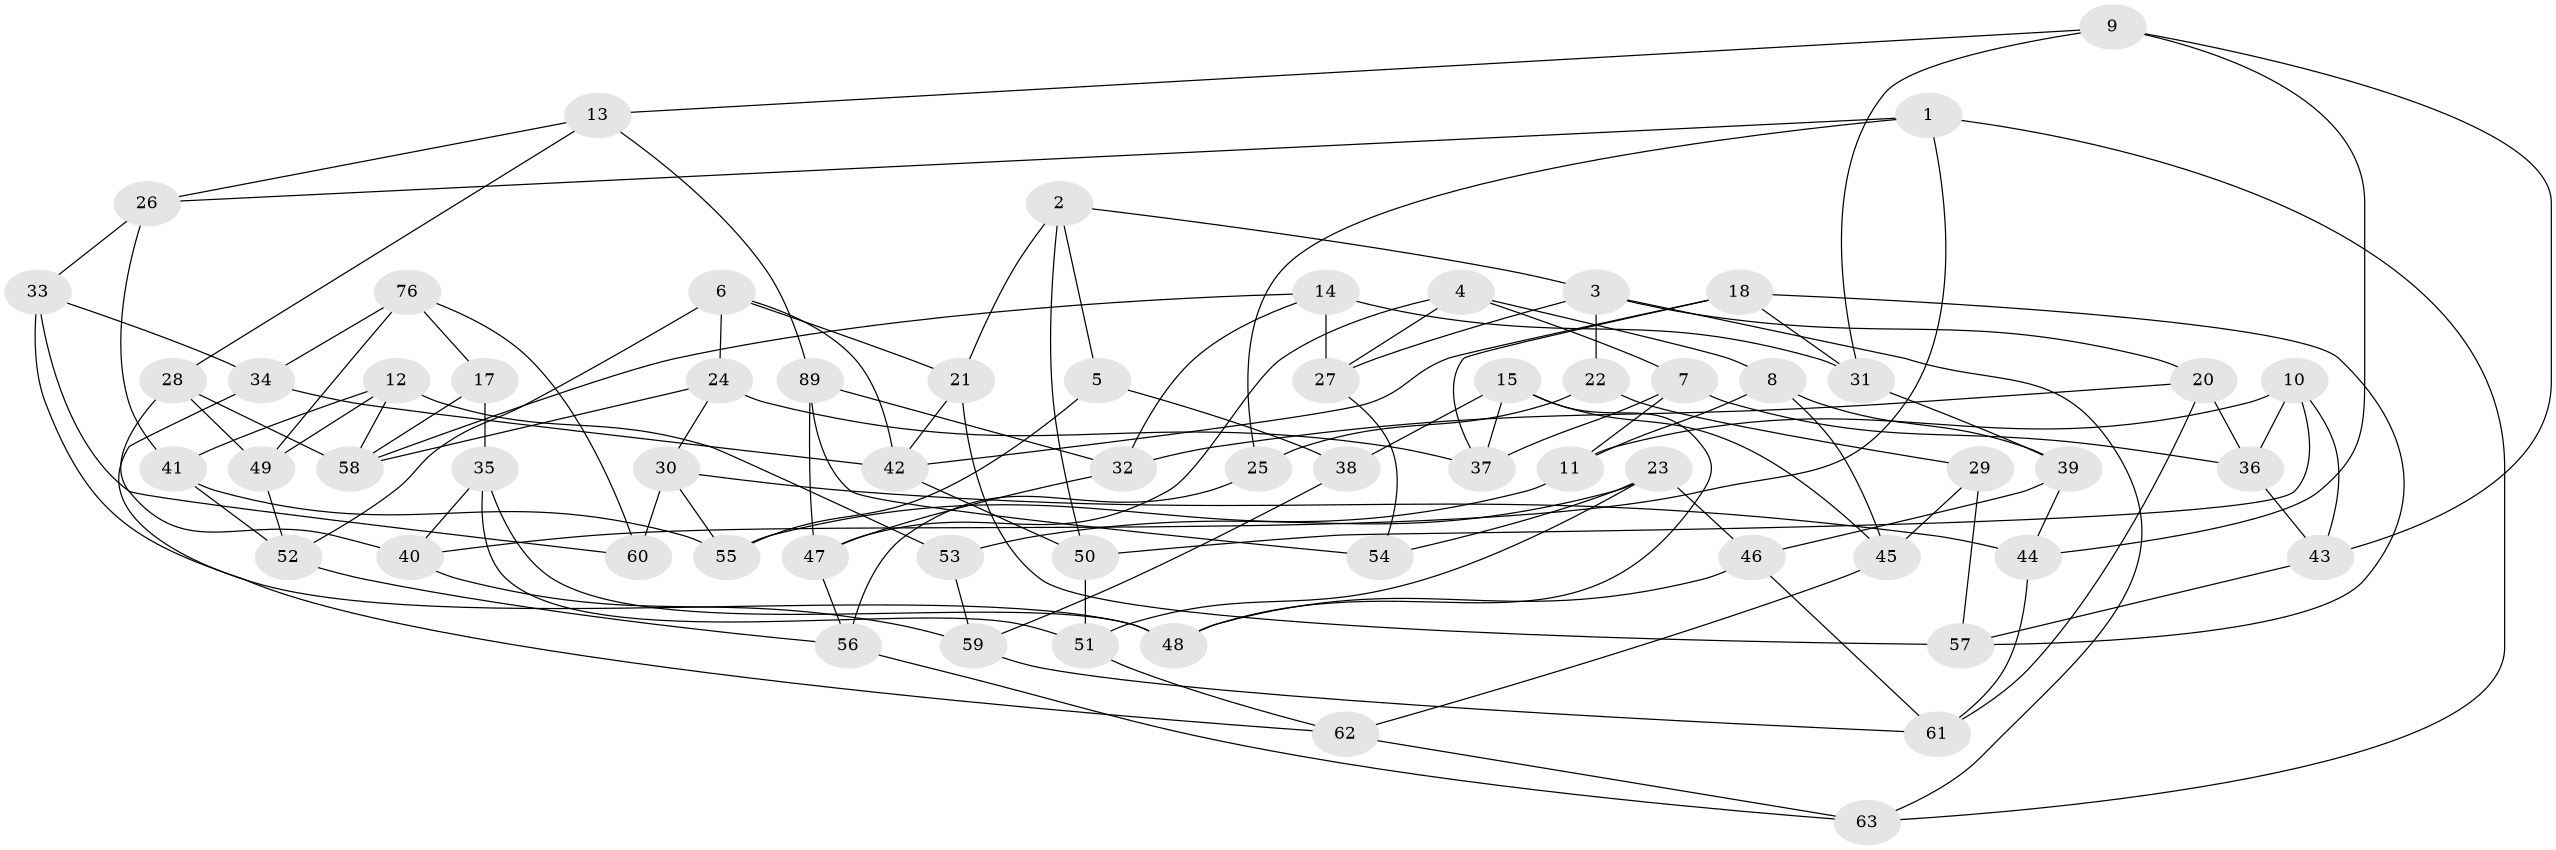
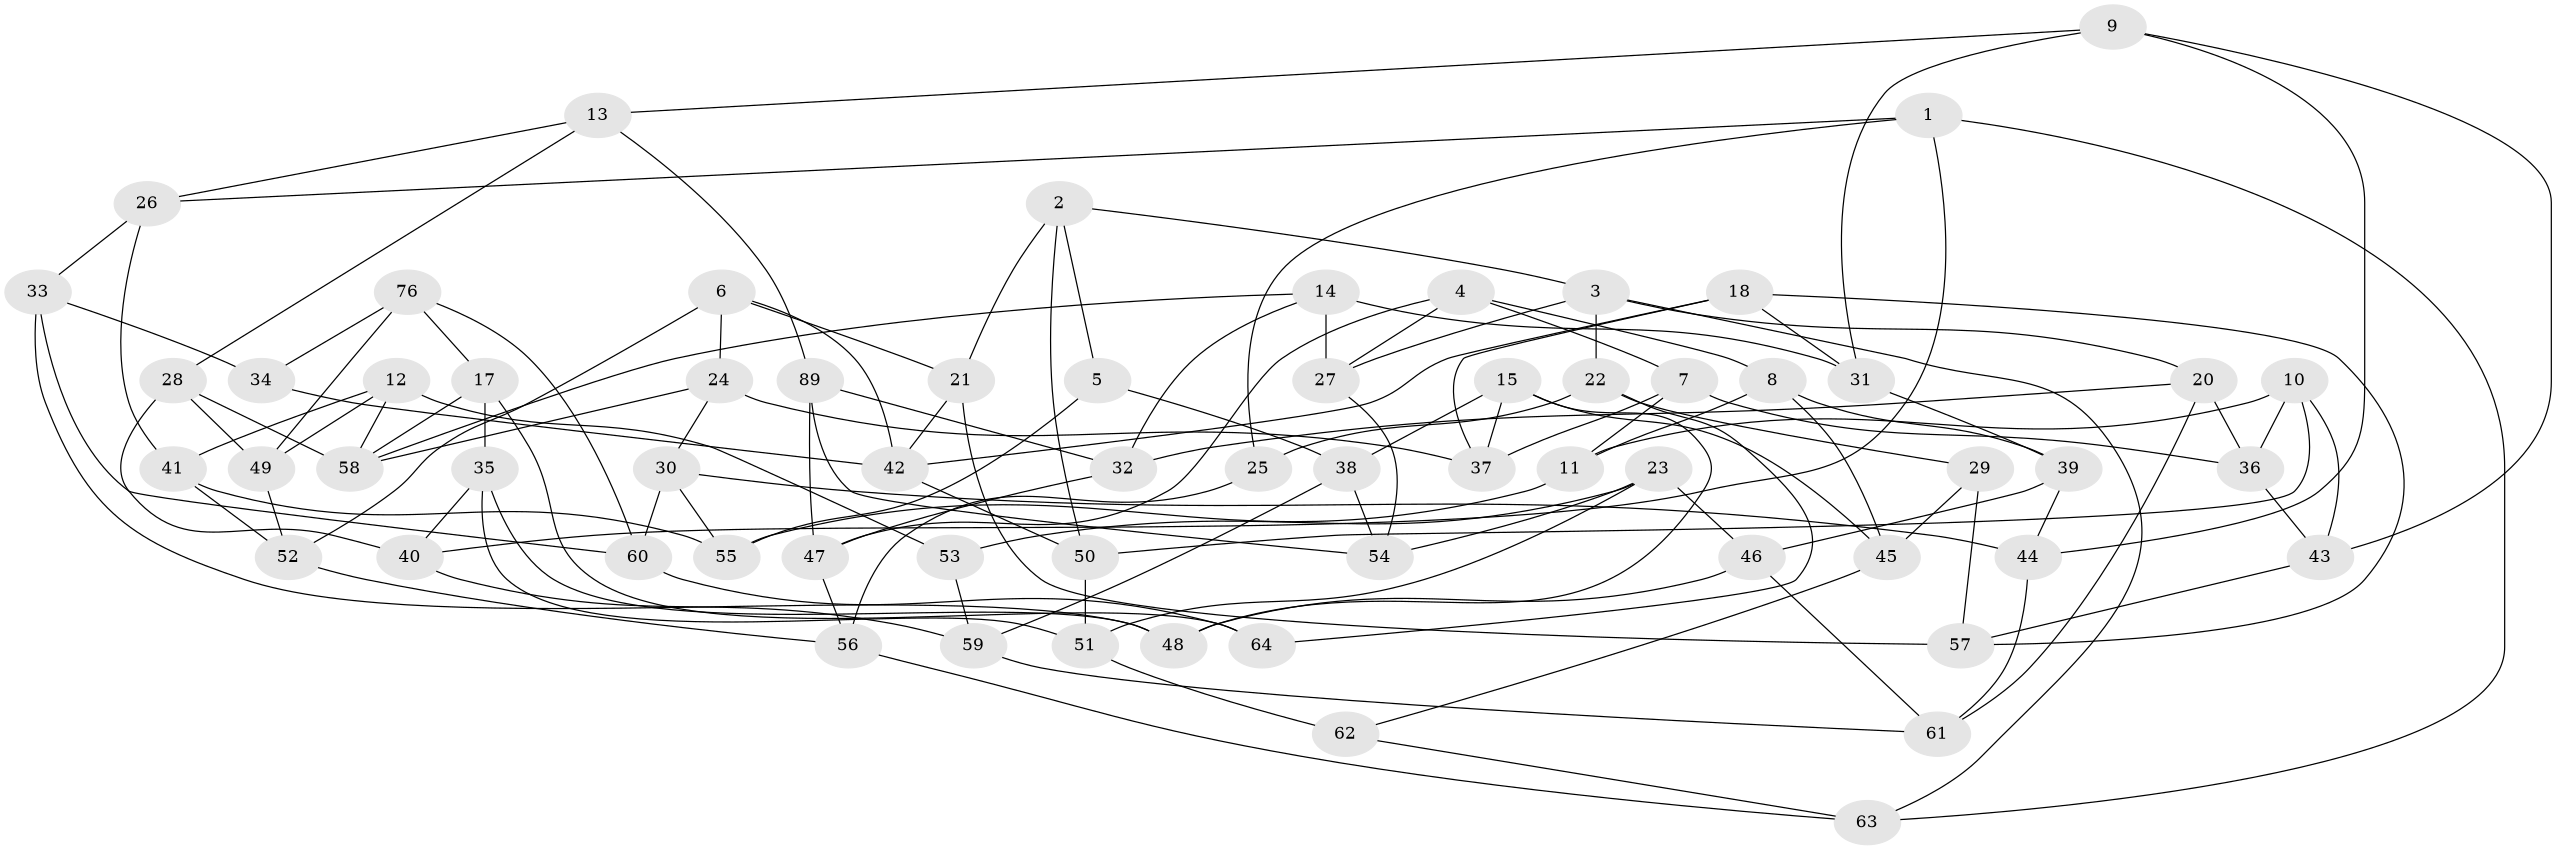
none -> (1363, 513)
none -> (1262, 646)
(615, 660) -> none
